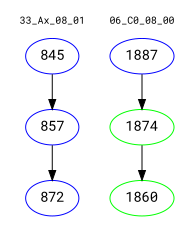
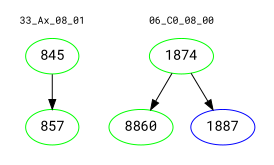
(52, 56) -> (52, 56)
(142, 87) -> (199, 87)
(52, 127) -> (52, 127)
(52, 198) -> none
(142, 198) -> (141, 127)
